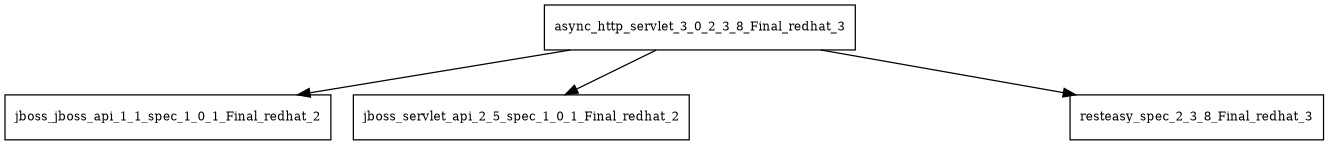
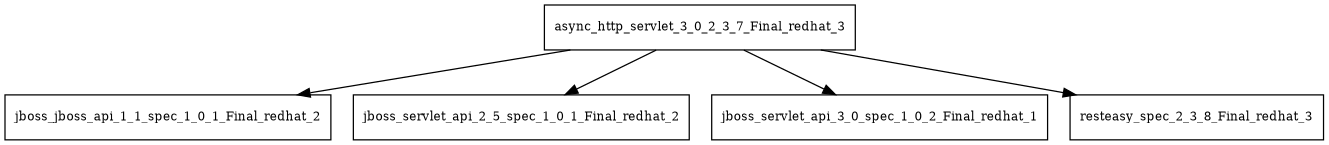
(700, 27) -> (700, 27)
none -> (880, 117)
